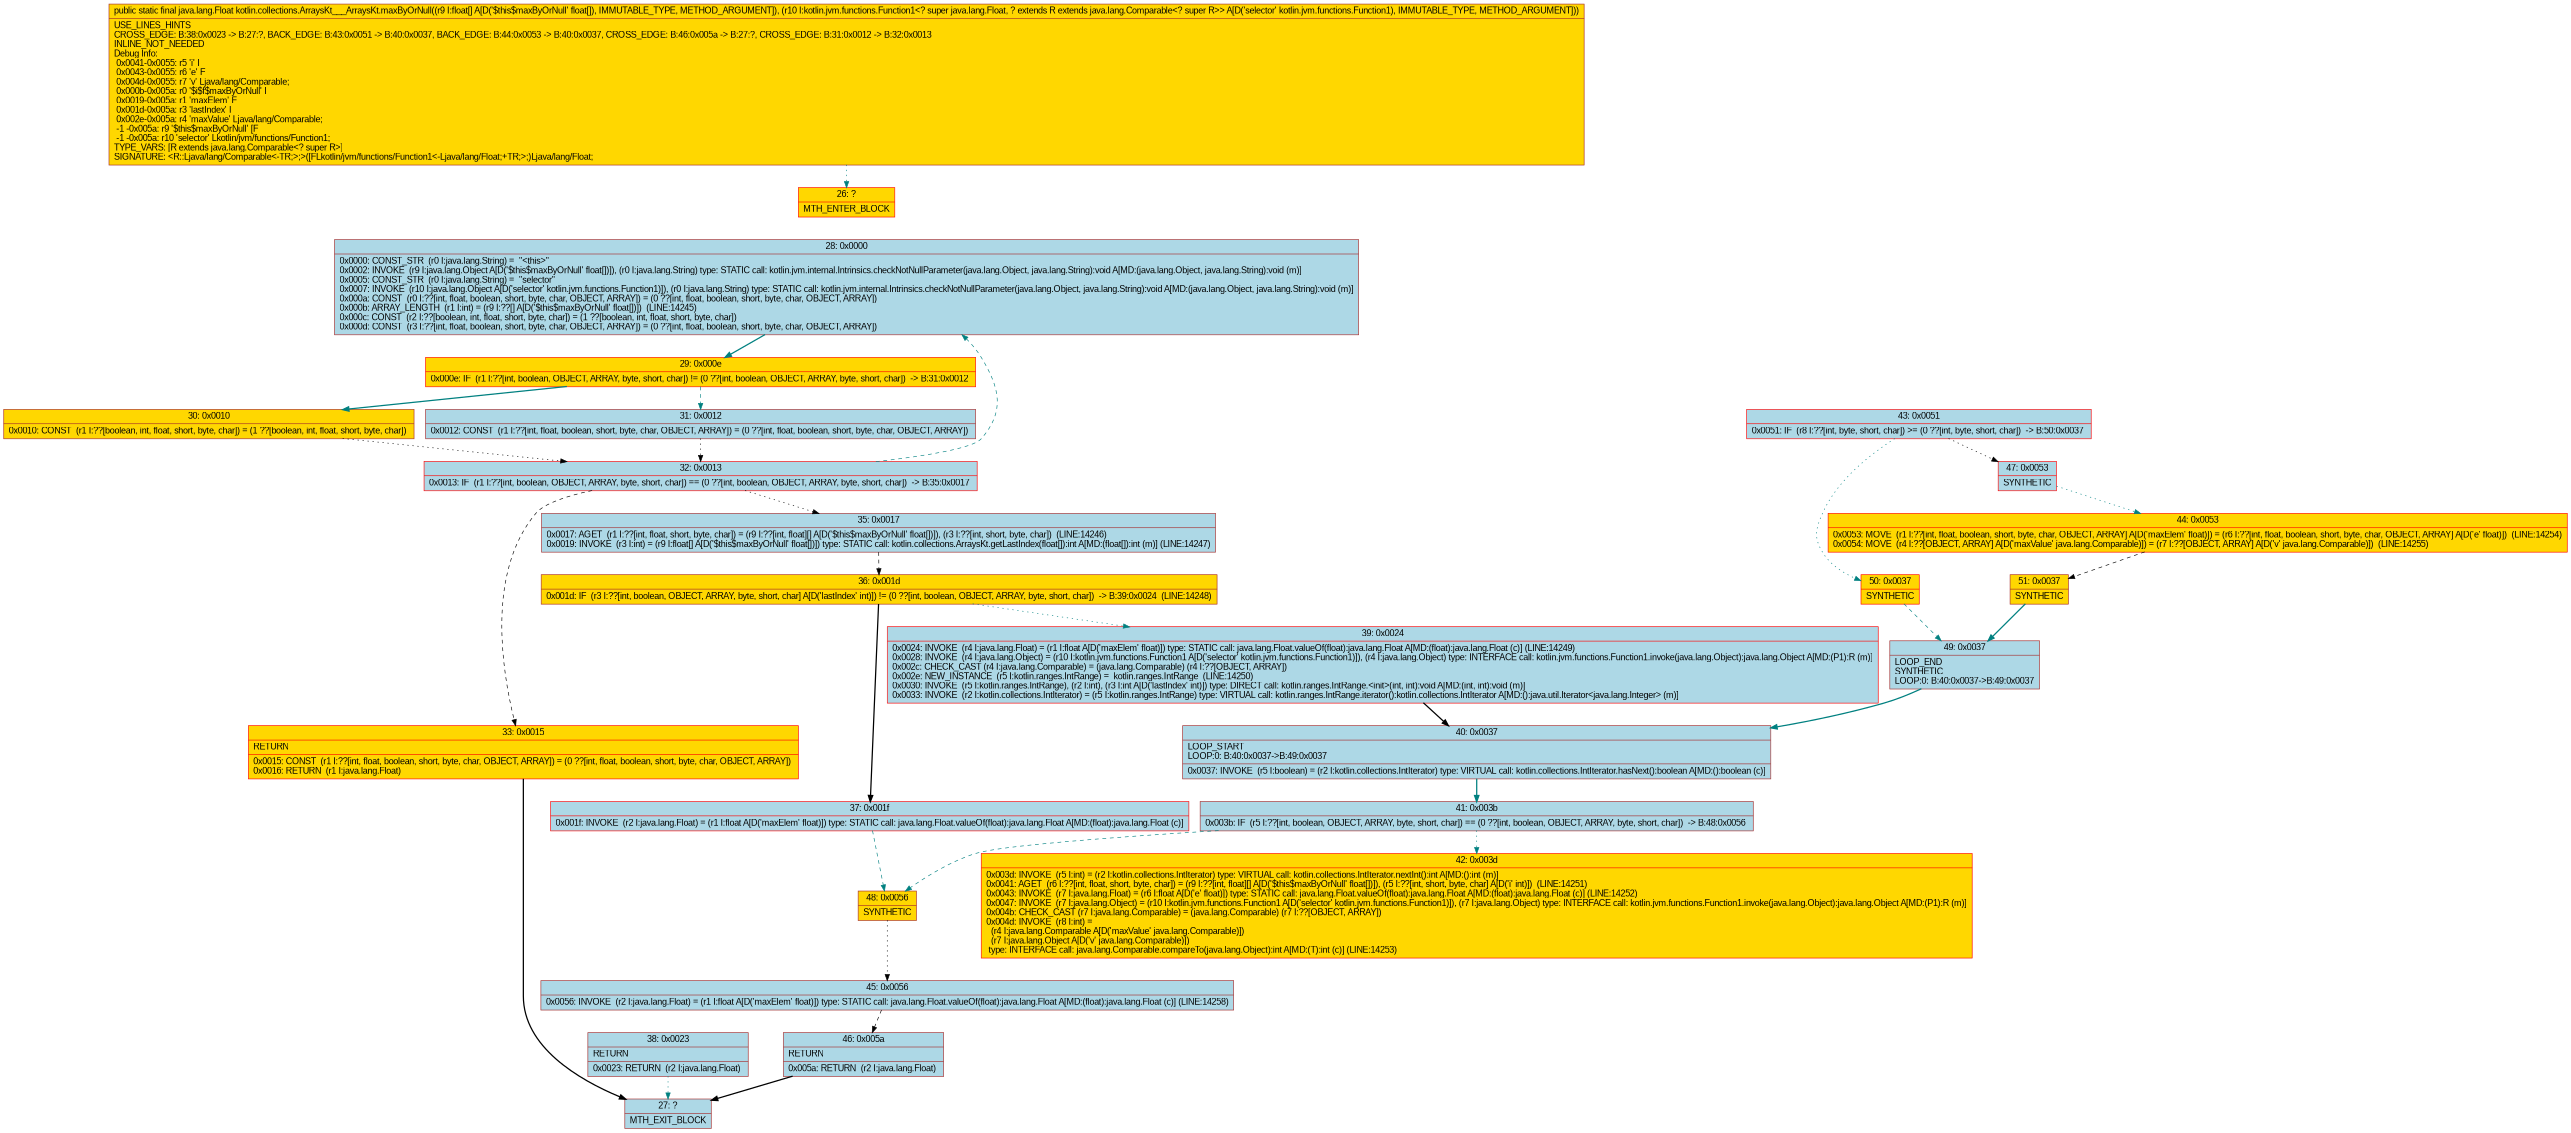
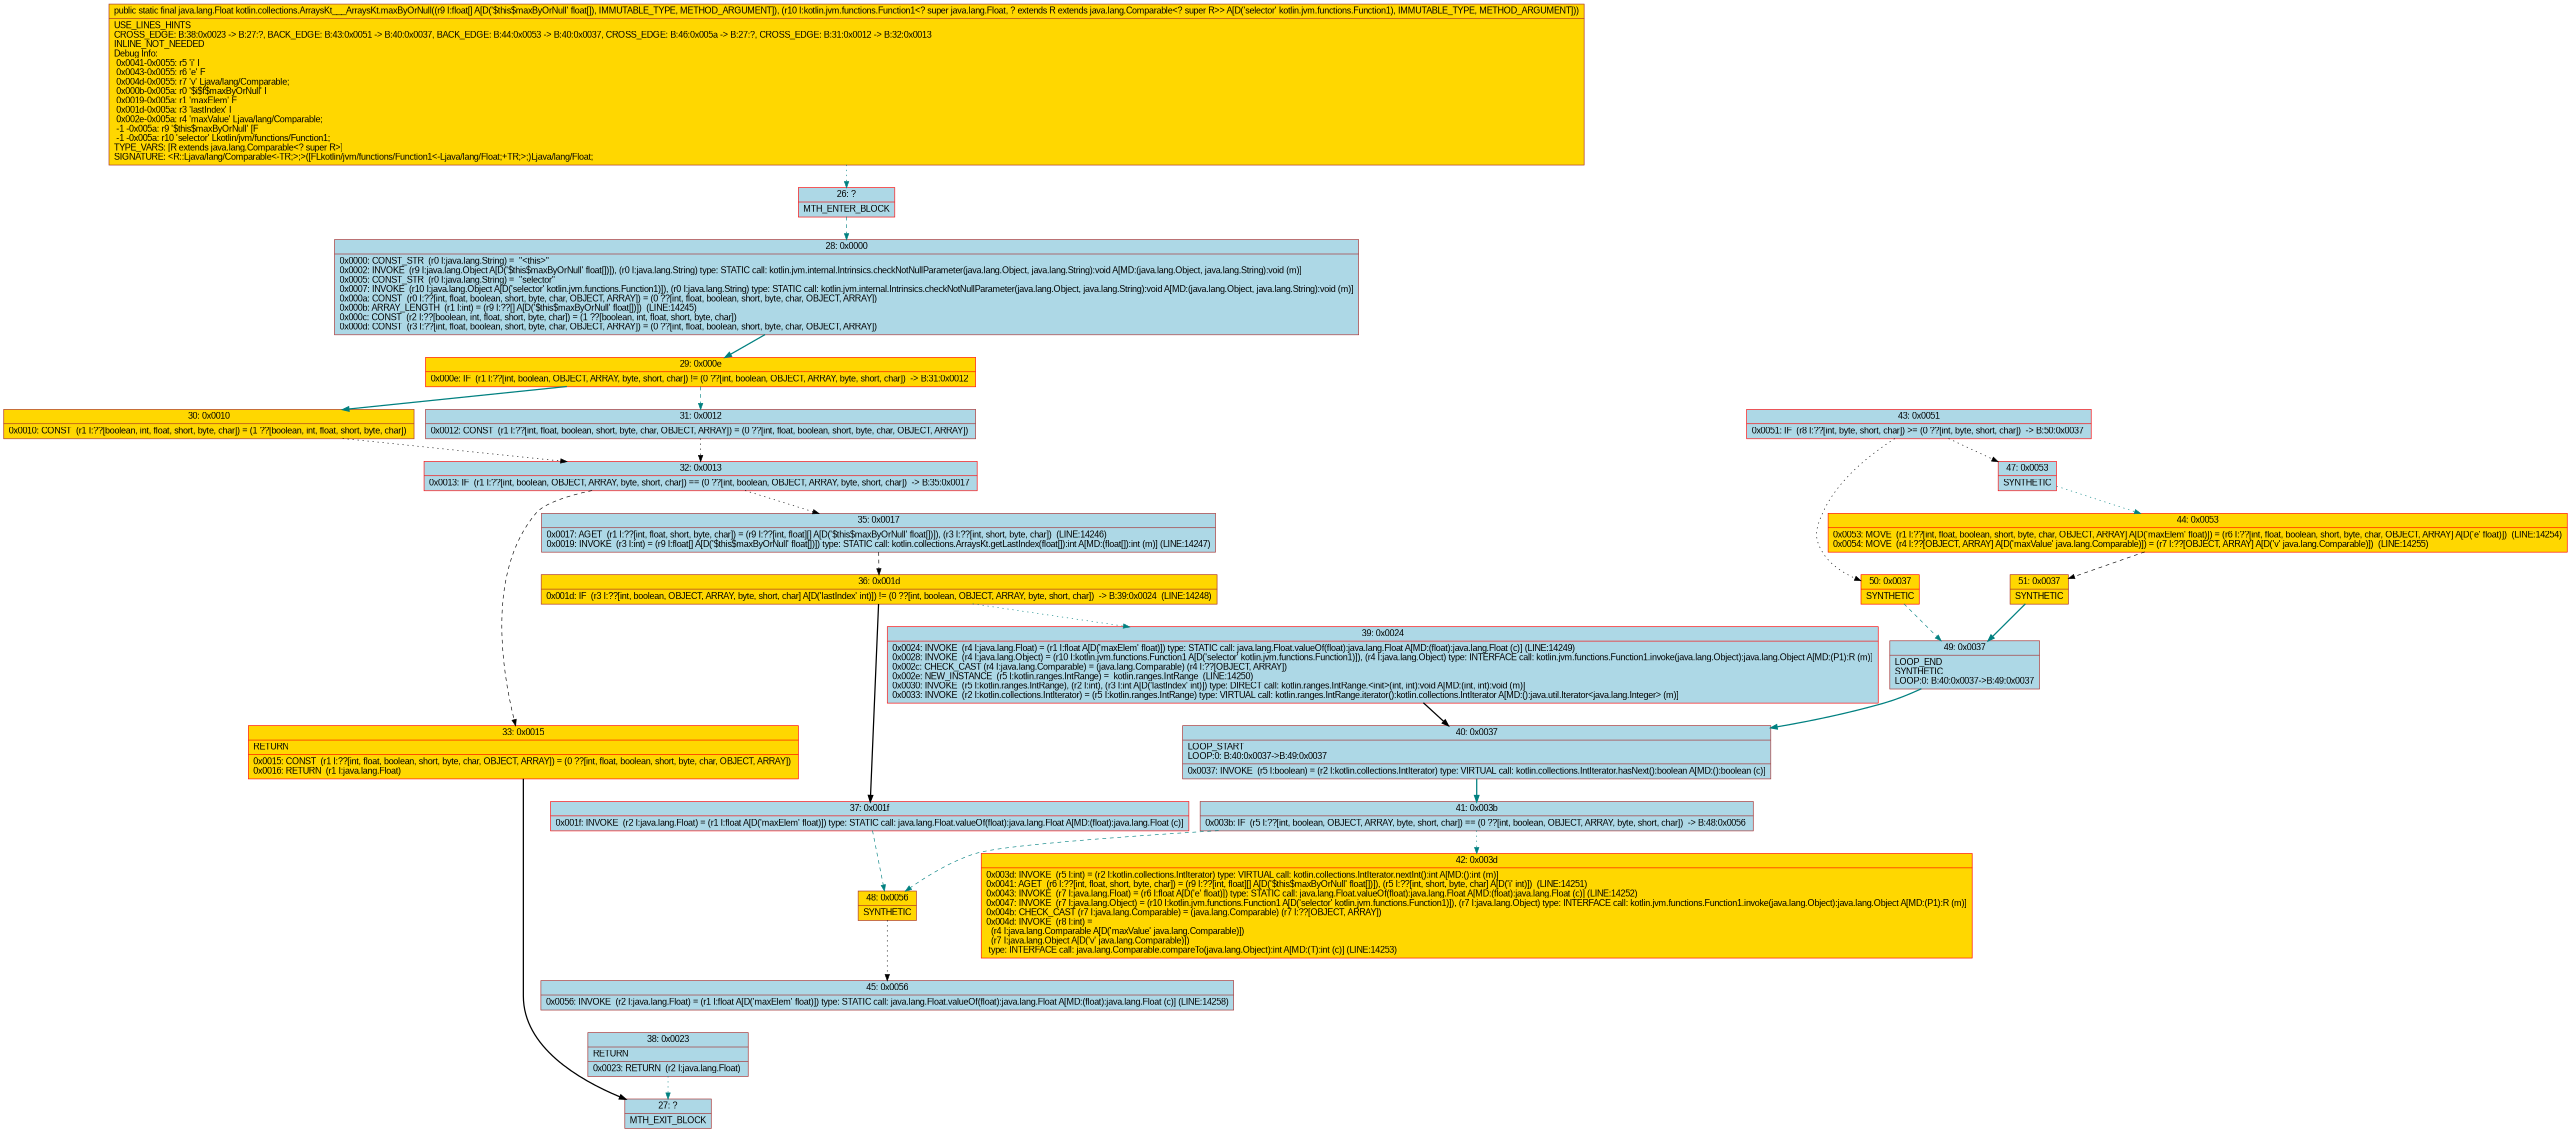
(847, 202) -> (847, 202)
(982, 437) -> (847, 225)
(1828, 504) -> (1828, 504)
(863, 1055) -> none
